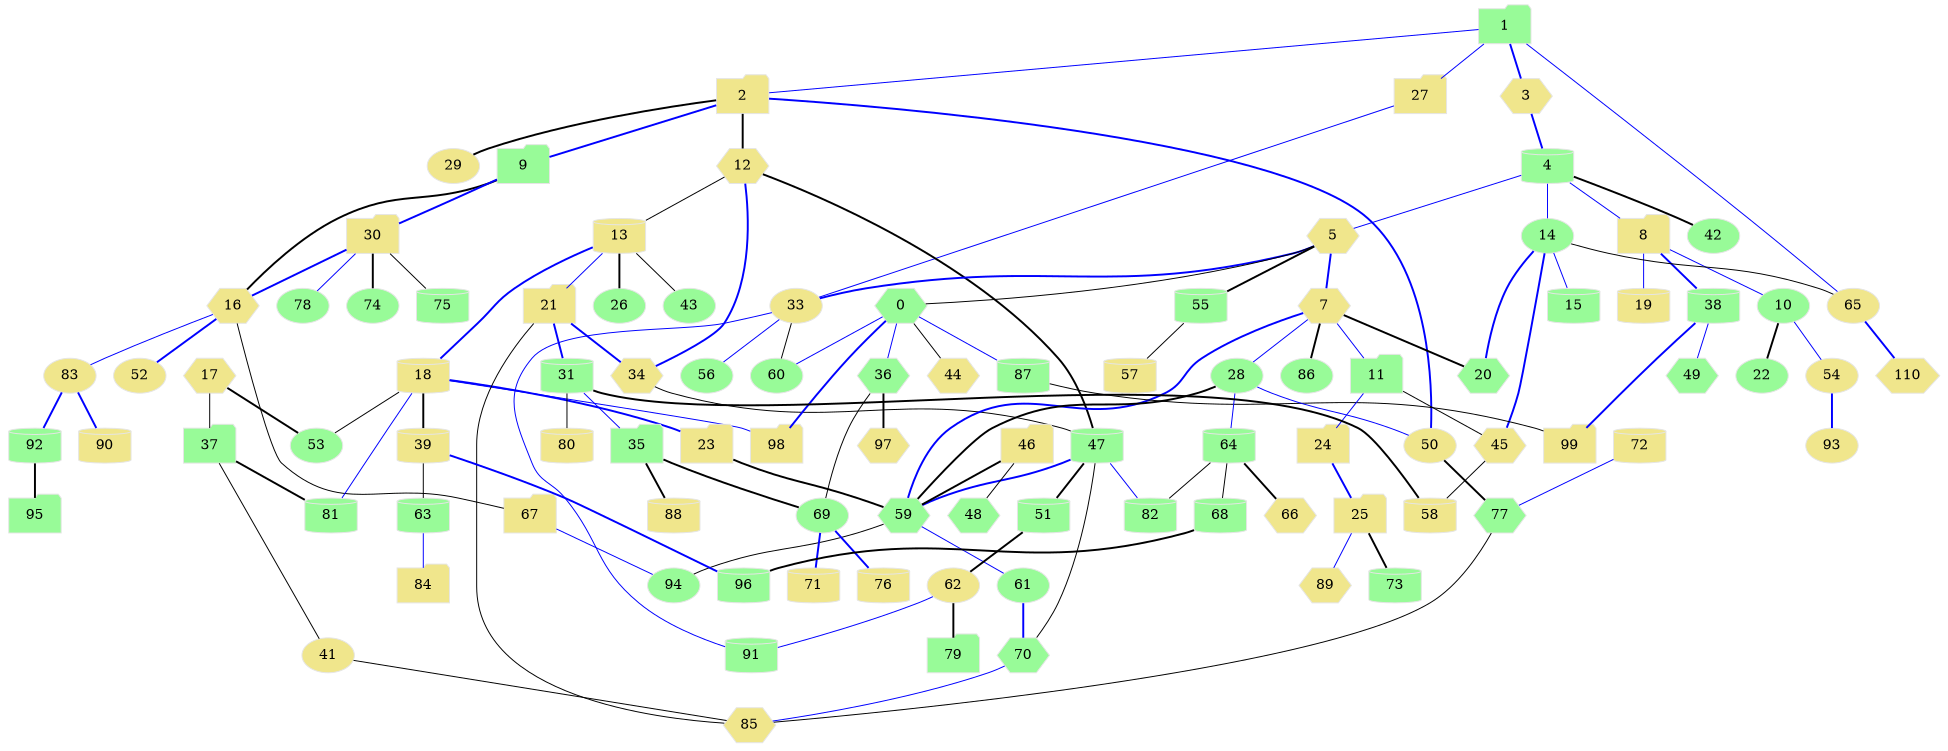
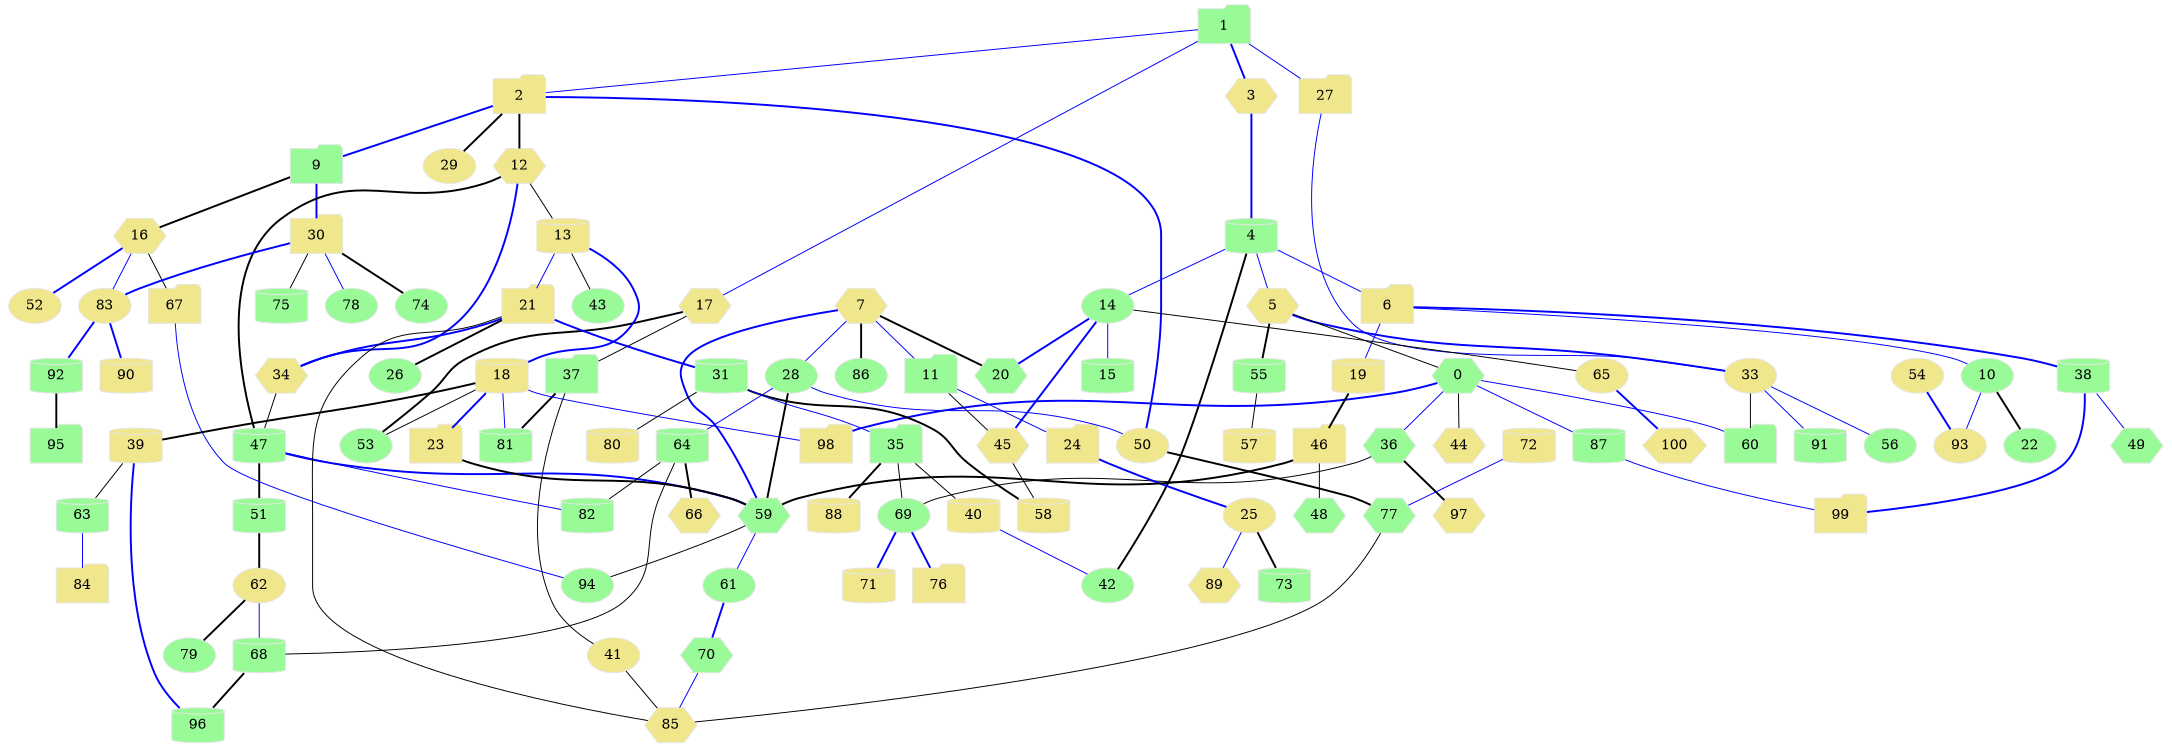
(1683, 166) -> (960, 168)
(1644, 236) -> (1387, 306)
(619, 271) -> (459, 342)
(1329, 271) -> none
(299, 273) -> (207, 266)
(1808, 341) -> (1974, 411)
(777, 376) -> (1750, 446)
(1908, 376) -> (1675, 446)
(1322, 403) -> (1719, 488)
none -> (1339, 411)
(731, 485) -> (901, 487)
none -> (974, 516)
(1360, 516) -> (1249, 516)
(1075, 559) -> none
(883, 585) -> (939, 585)
(856, 625) -> (259, 620)
(953, 655) -> (189, 655)
